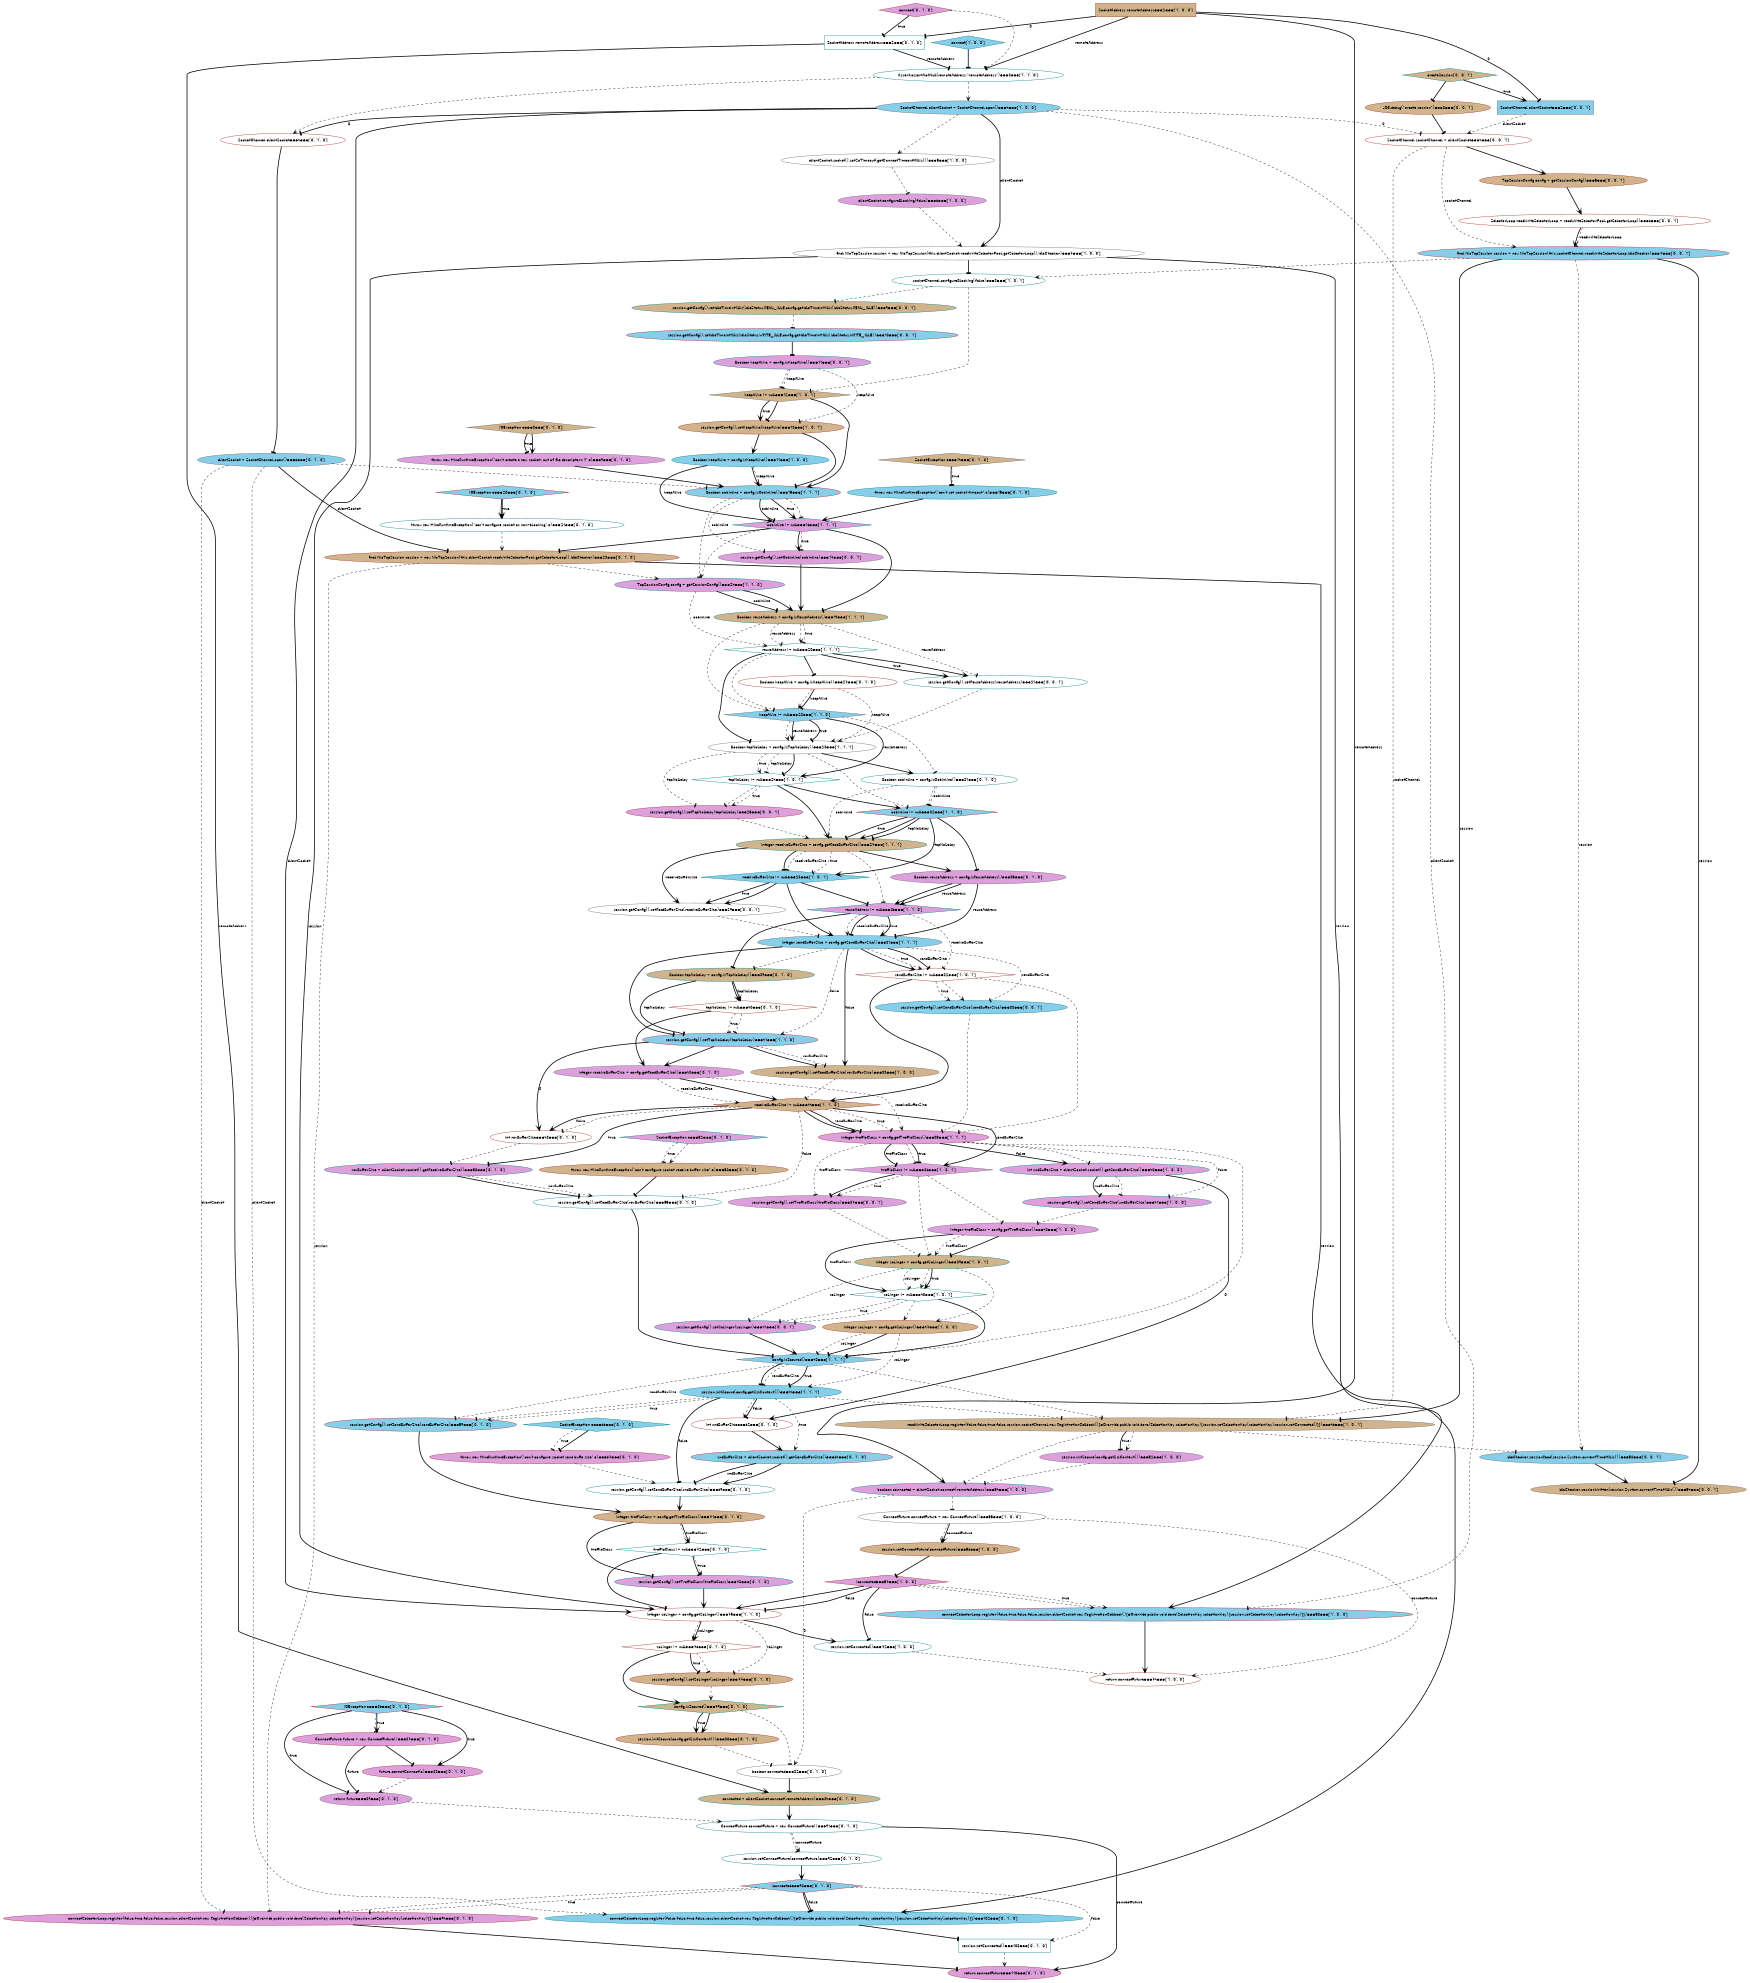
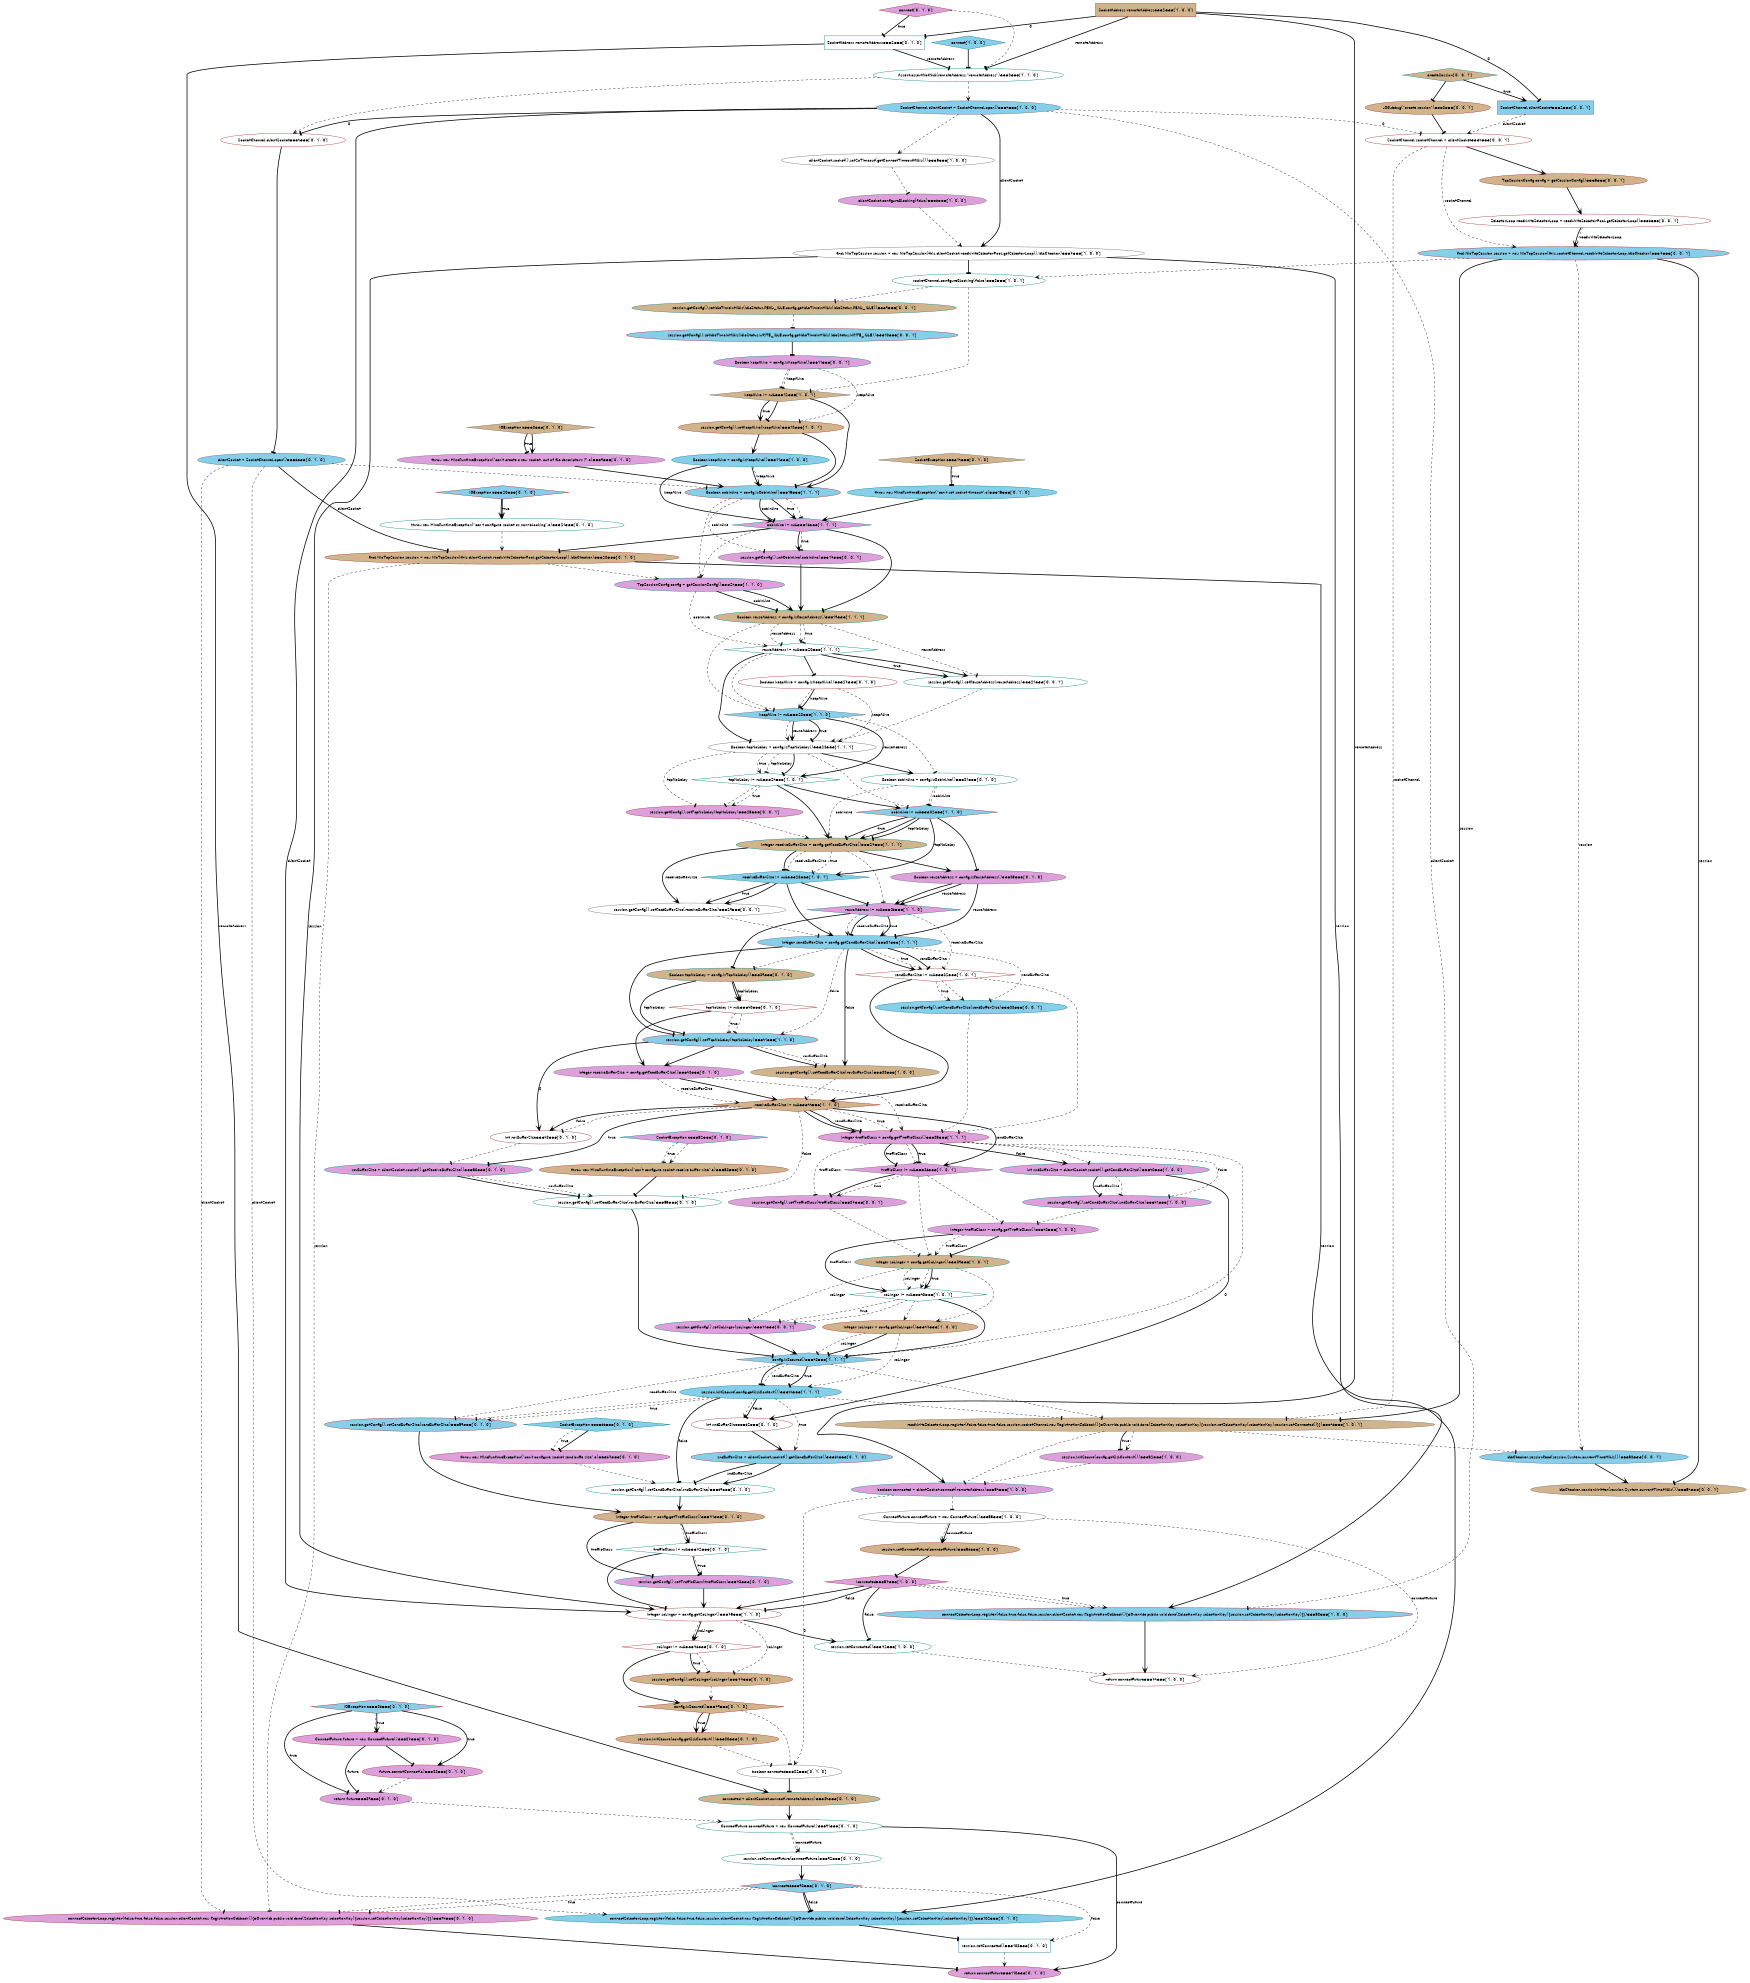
(711, 1707) -> (711, 1707)
